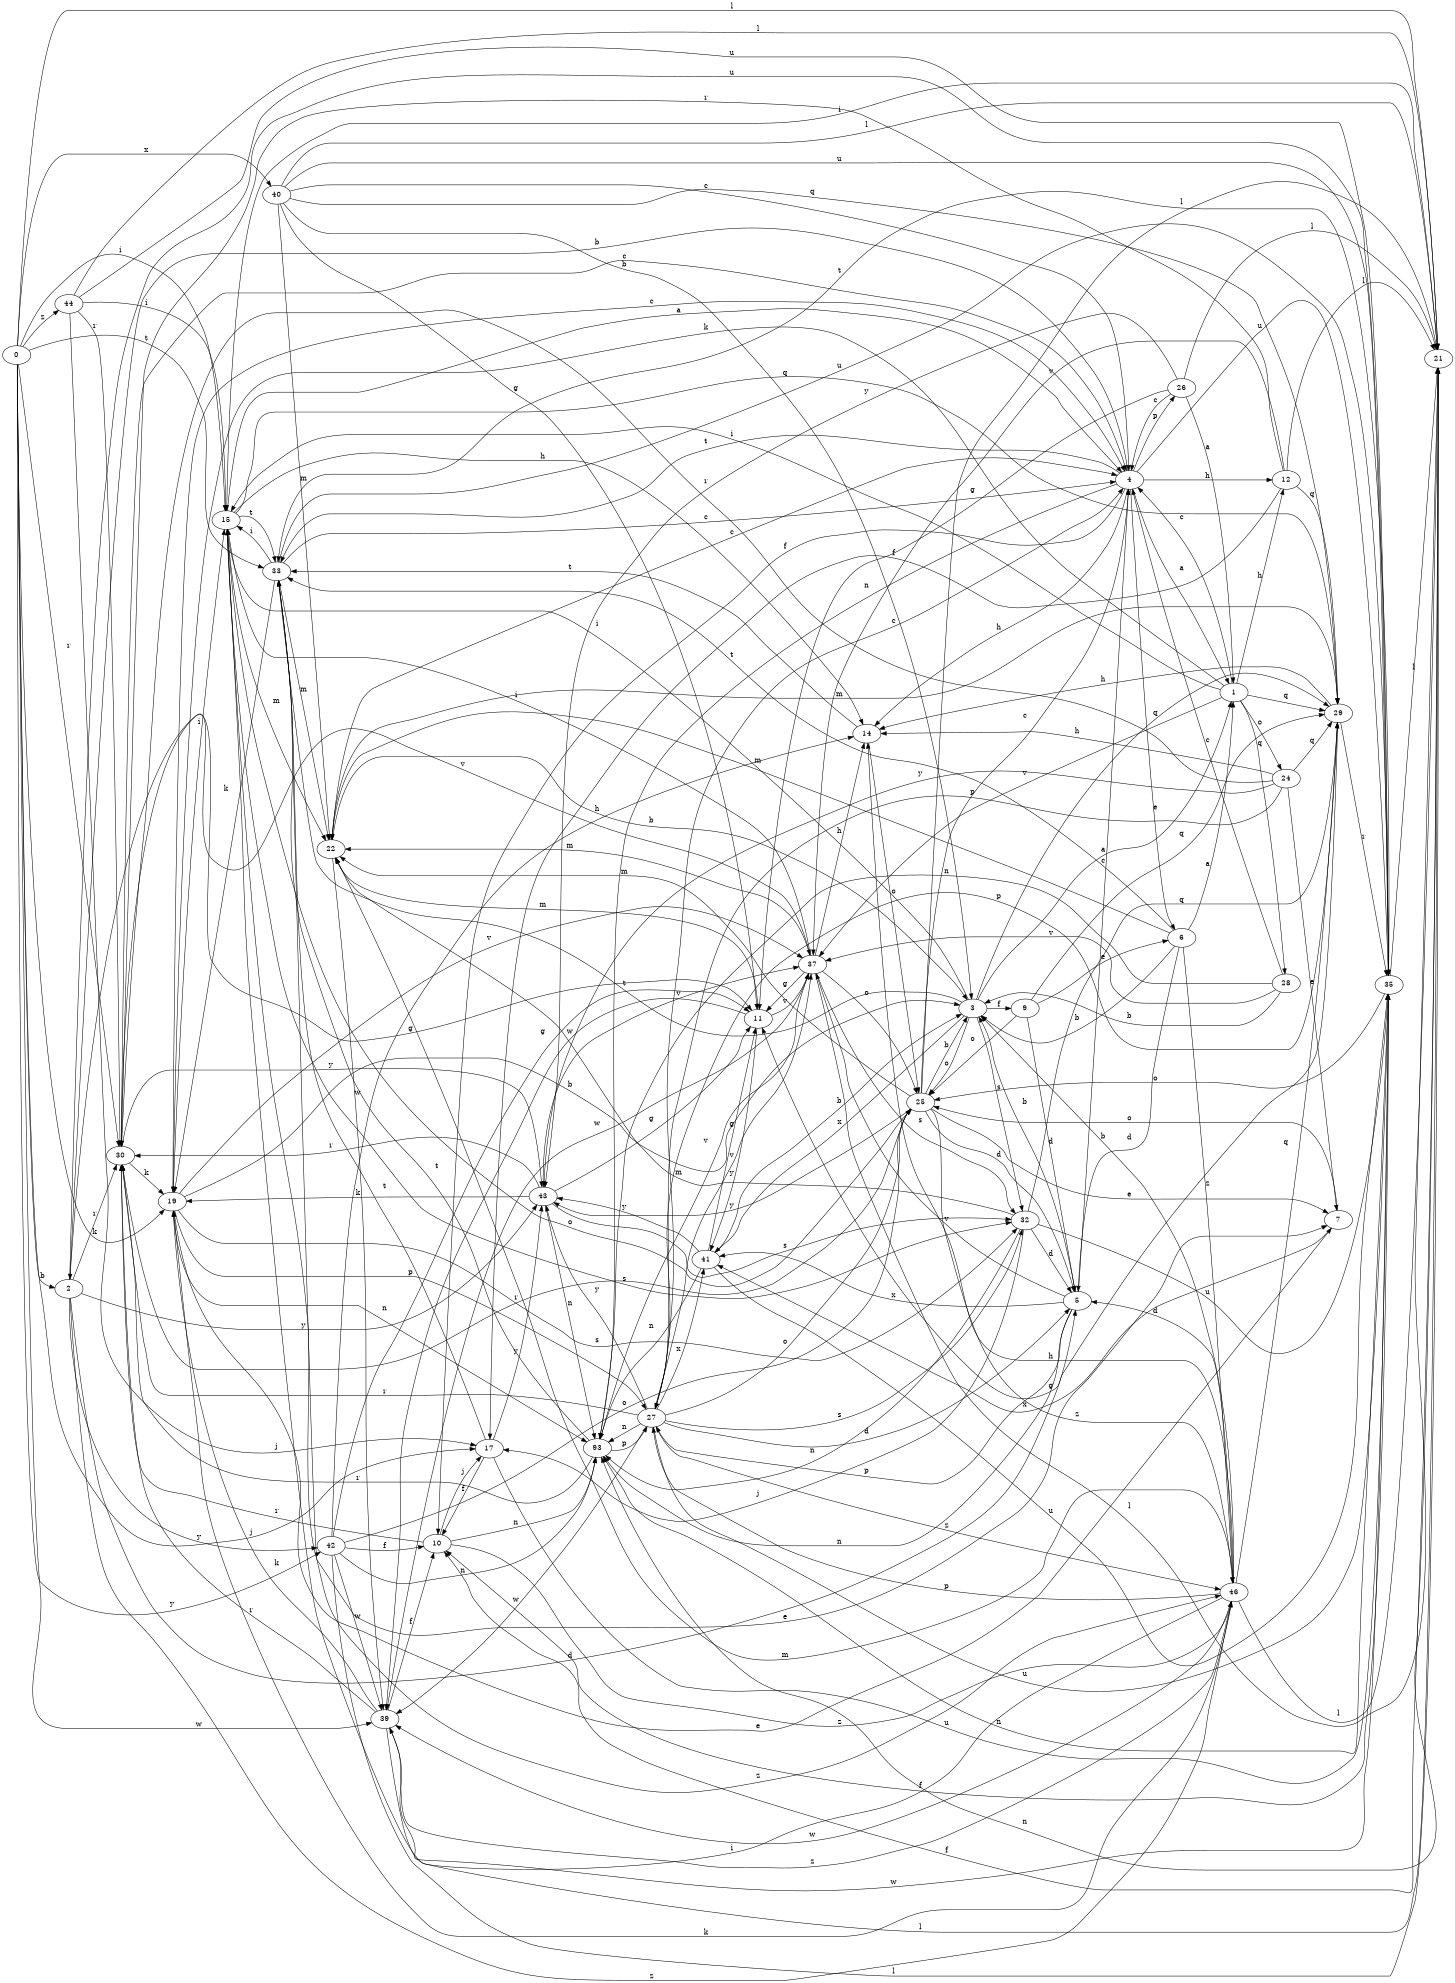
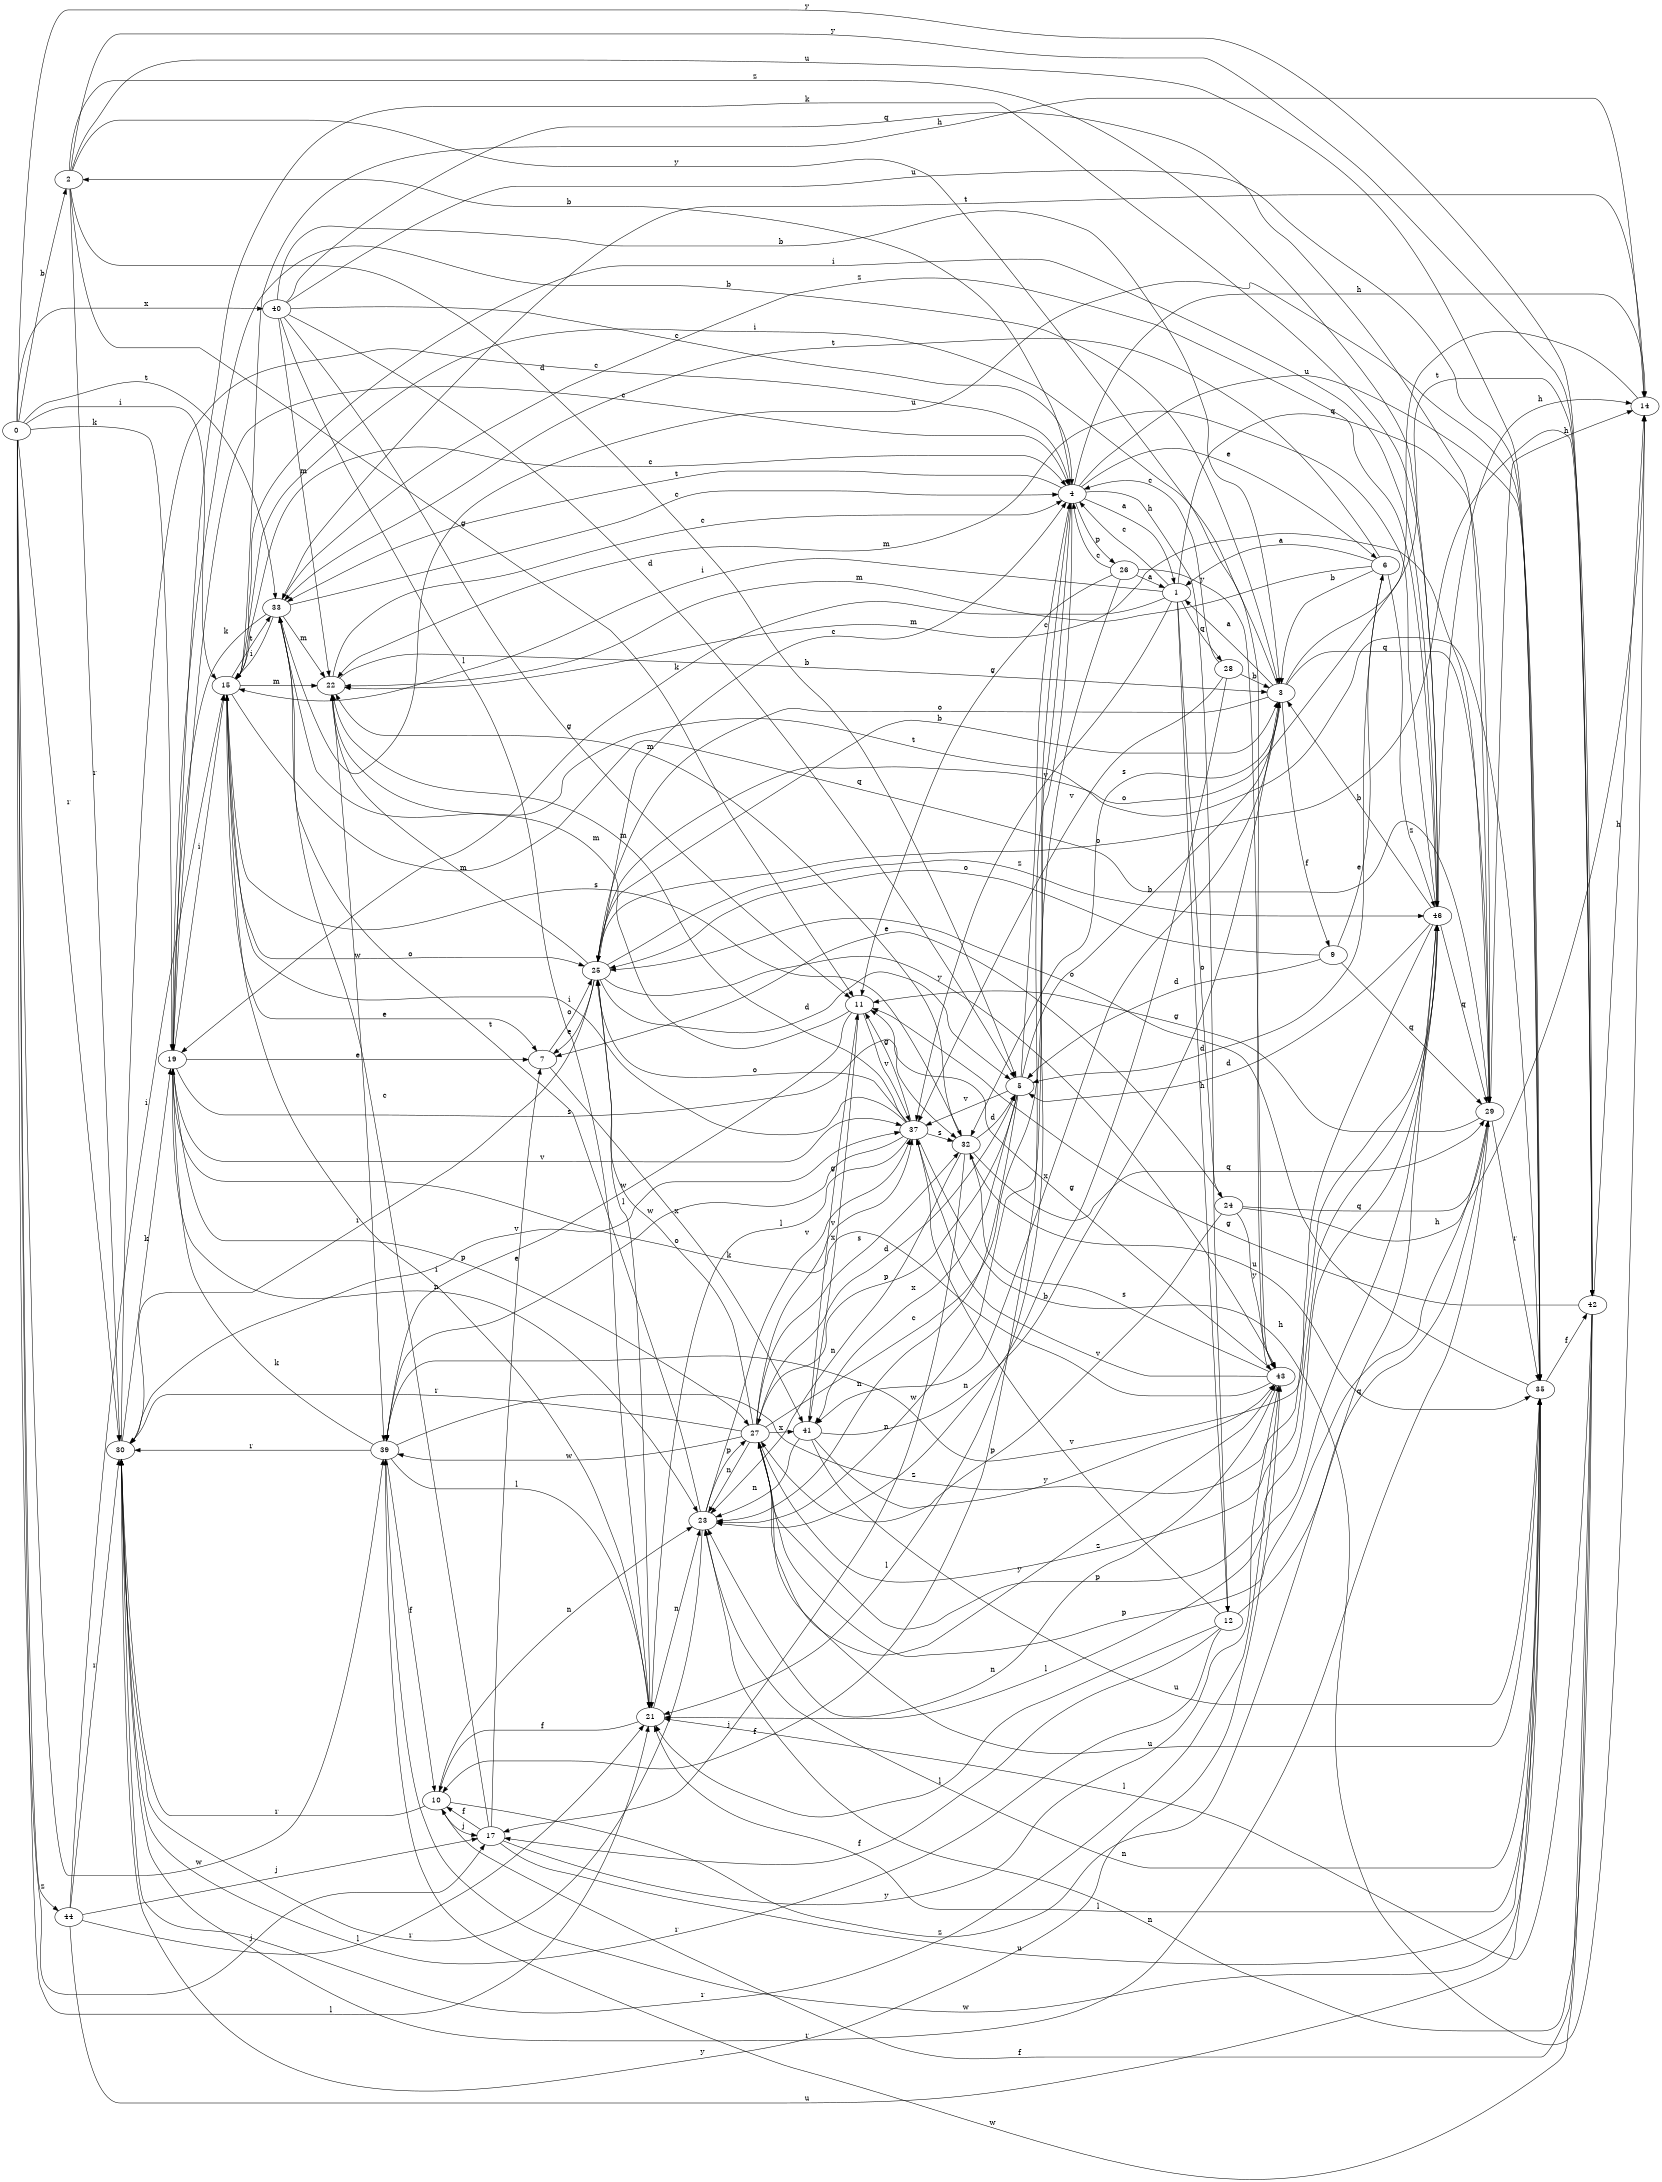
(679, 310) -> (651, 462)
(420, 313) -> (895, 2037)
none -> (703, 641)
(510, 929) -> (1554, 390)
(732, 1173) -> (833, 1238)
(385, 1186) -> (385, 1096)
(597, 1448) -> (703, 1521)
none -> (506, 1450)
(1258, 1802) -> (1565, 1350)
